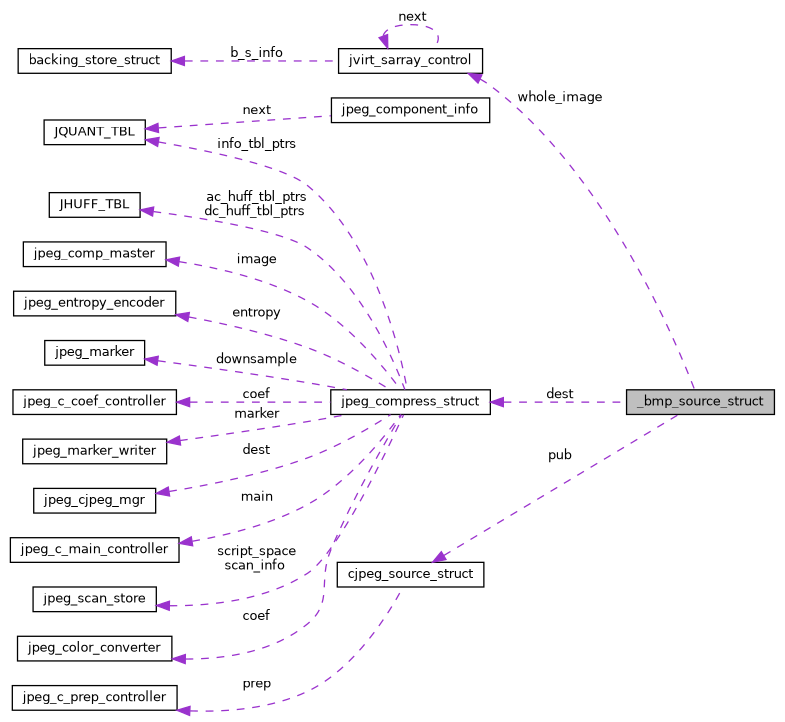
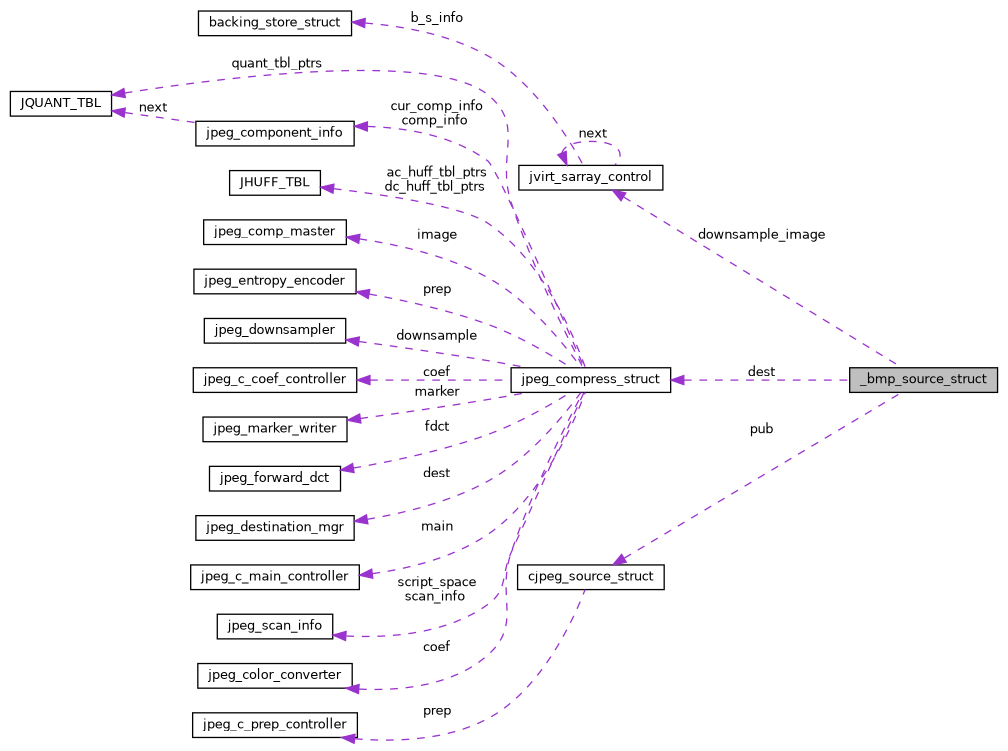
(558, 98) -> (760, 235)
(255, 145) -> (275, 64)
none -> (496, 174)
(255, 313) -> (435, 290)
(95, 353) -> (275, 331)
none -> (275, 479)
(95, 501) -> (275, 528)
(95, 599) -> (275, 627)
